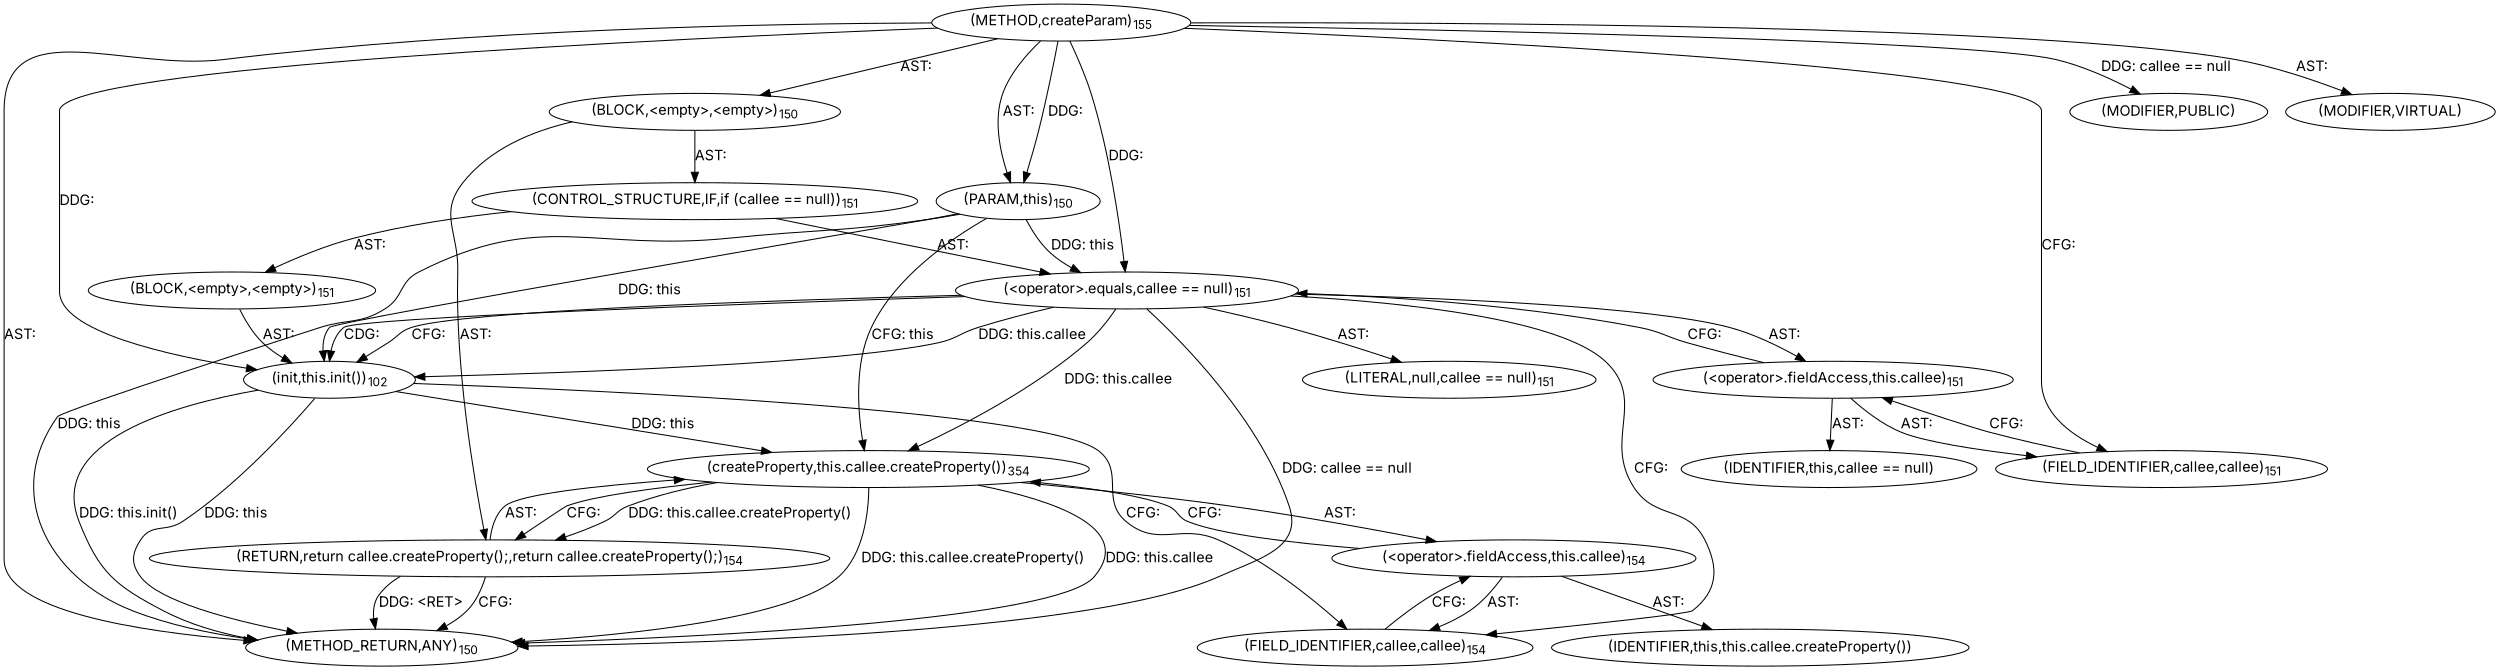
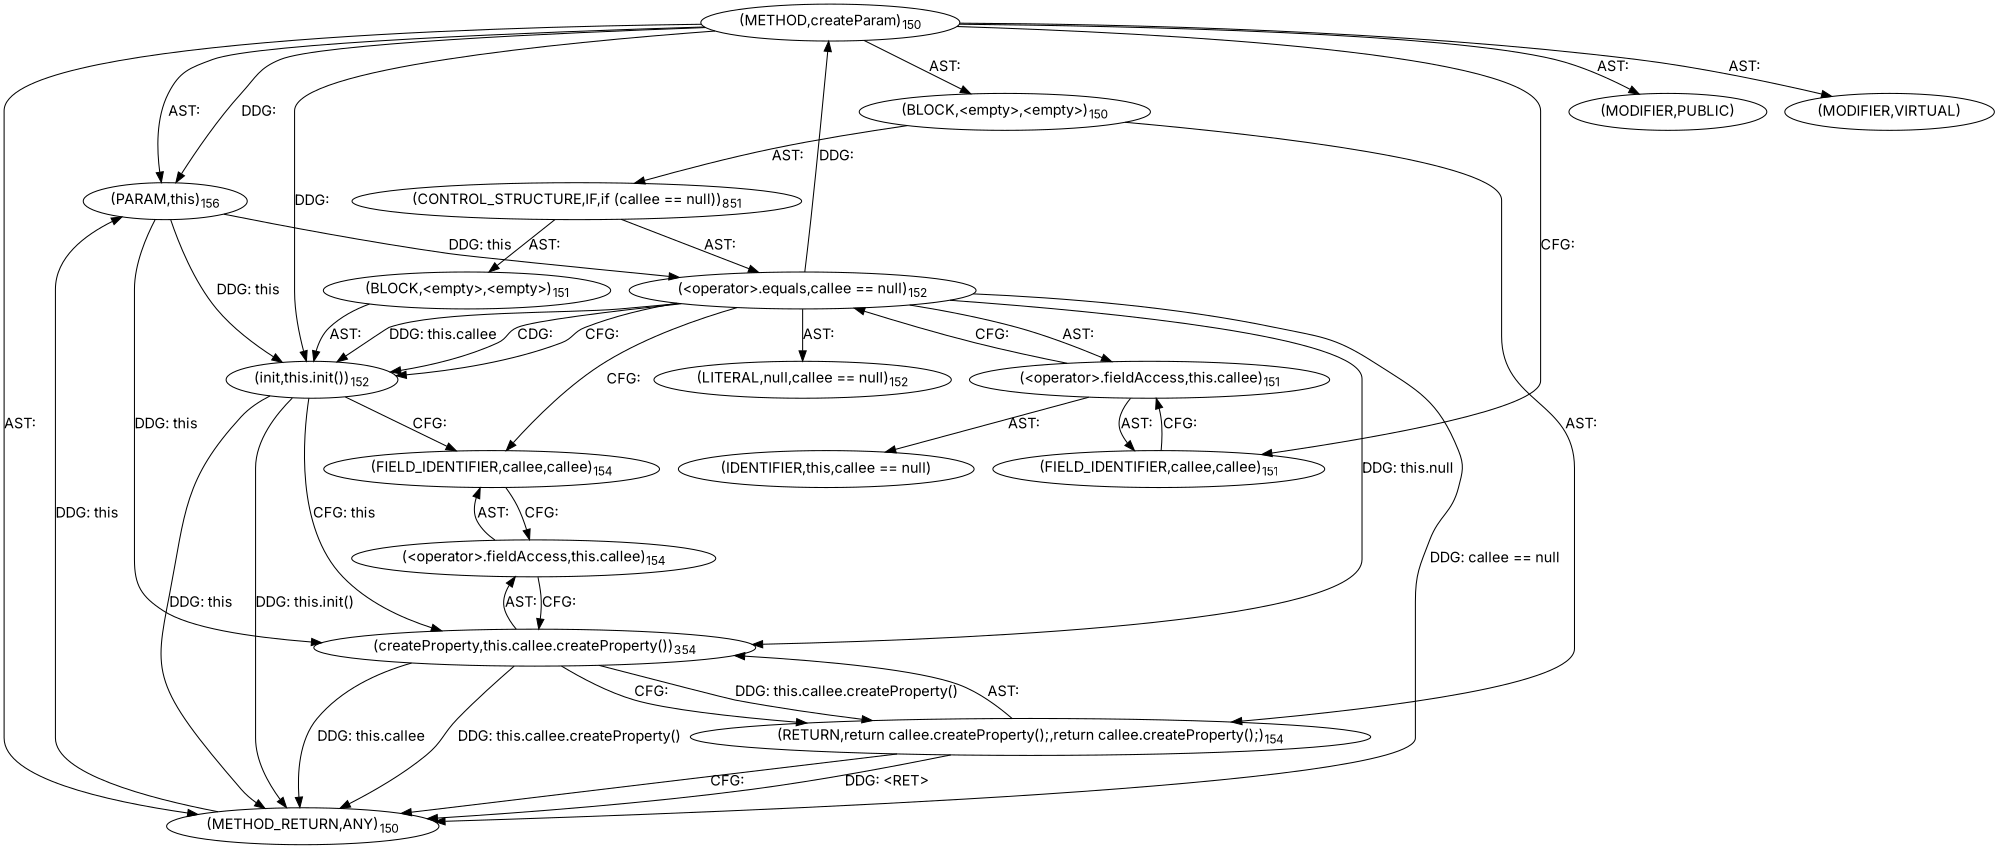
(1143, 21) -> (912, 21)
(2166, 67) -> (1615, 67)
(1105, 149) -> (817, 162)
(850, 200) -> (732, 200)
(1063, 200) -> (210, 200)
(1242, 289) -> (918, 289)
(303, 333) -> (55, 560)
(903, 335) -> (166, 424)
(378, 378) -> (360, 378)
(1546, 378) -> (899, 378)
(1119, 380) -> (1408, 469)
(663, 424) -> (344, 514)
(1760, 648) -> none
